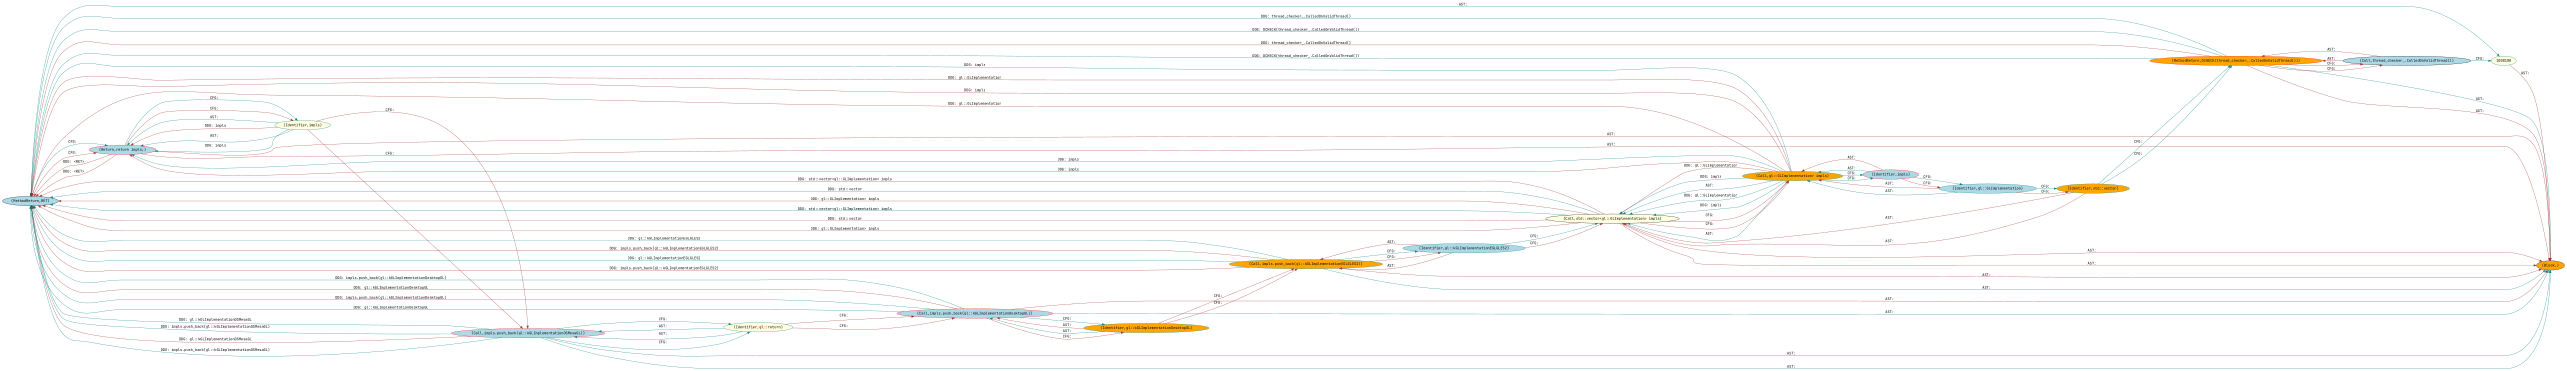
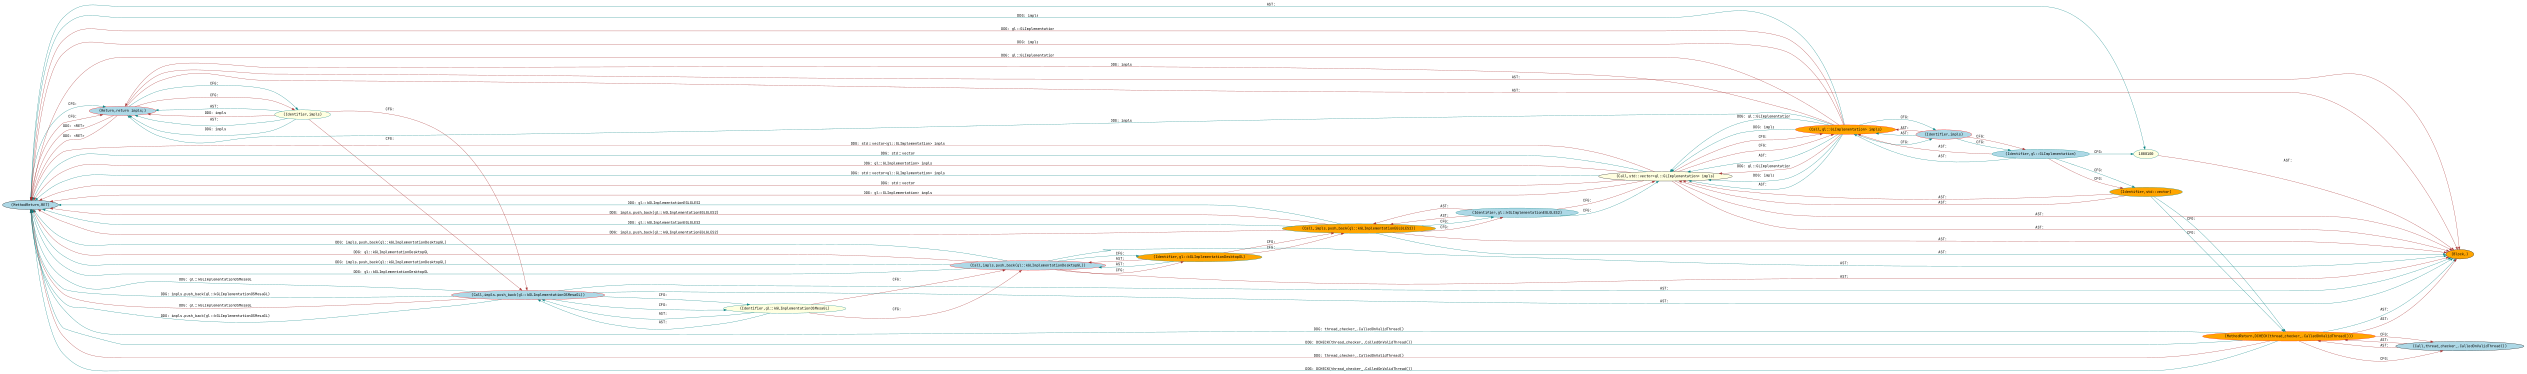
(2480, 61) -> (2110, 154)
(1793, 176) -> (1846, 130)
(758, 327) -> (785, 309)
